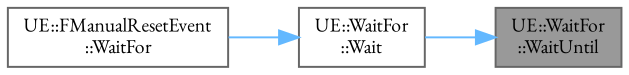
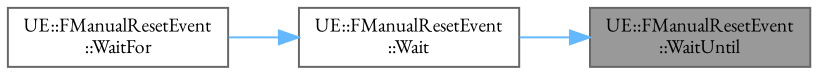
(362, 37) -> (409, 37)
(559, 37) -> (700, 37)
